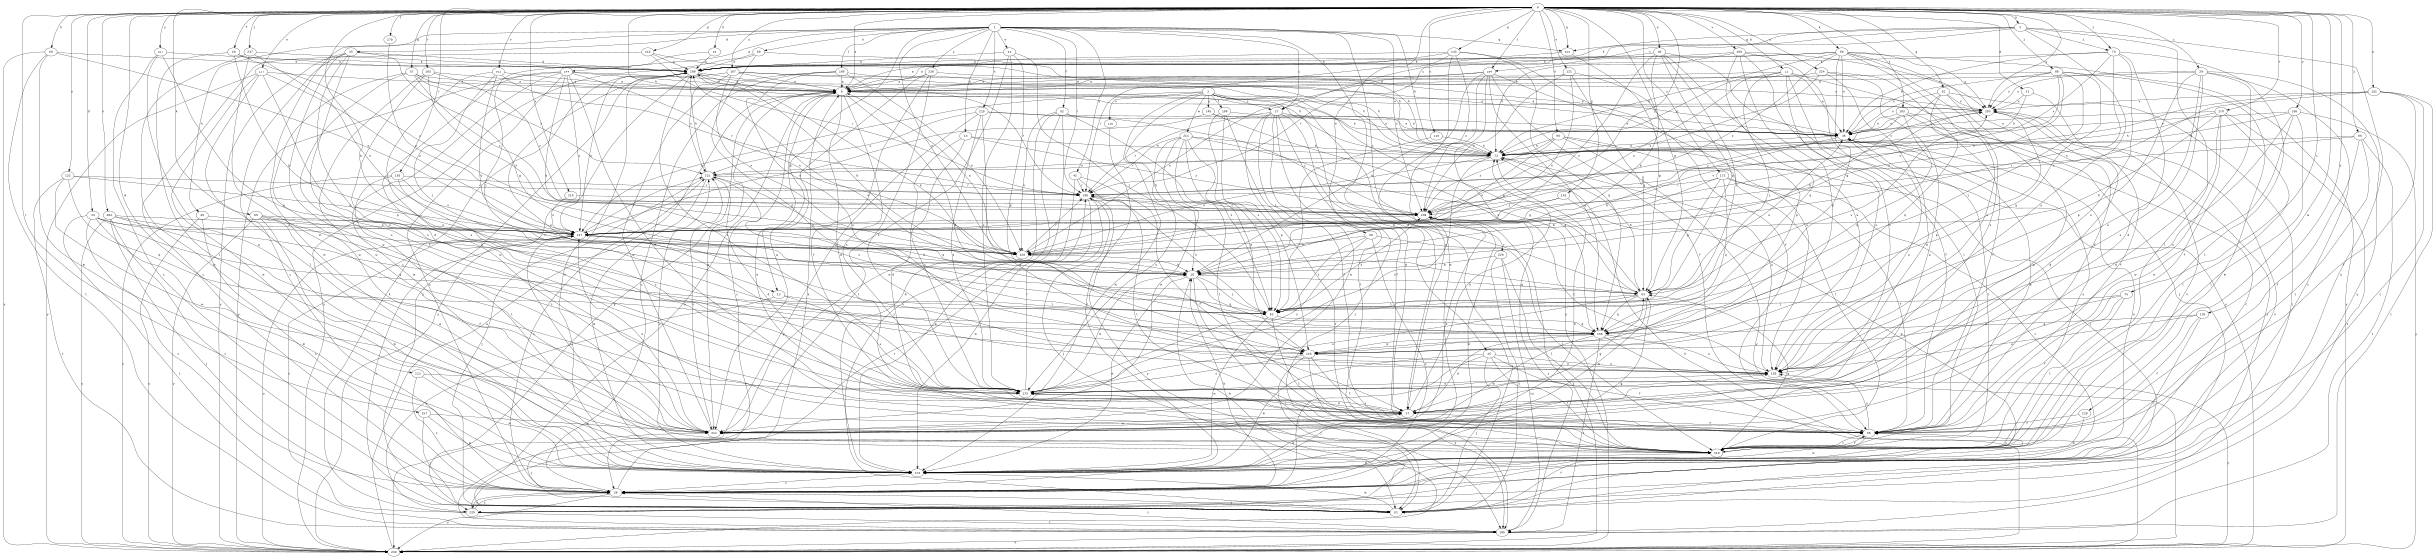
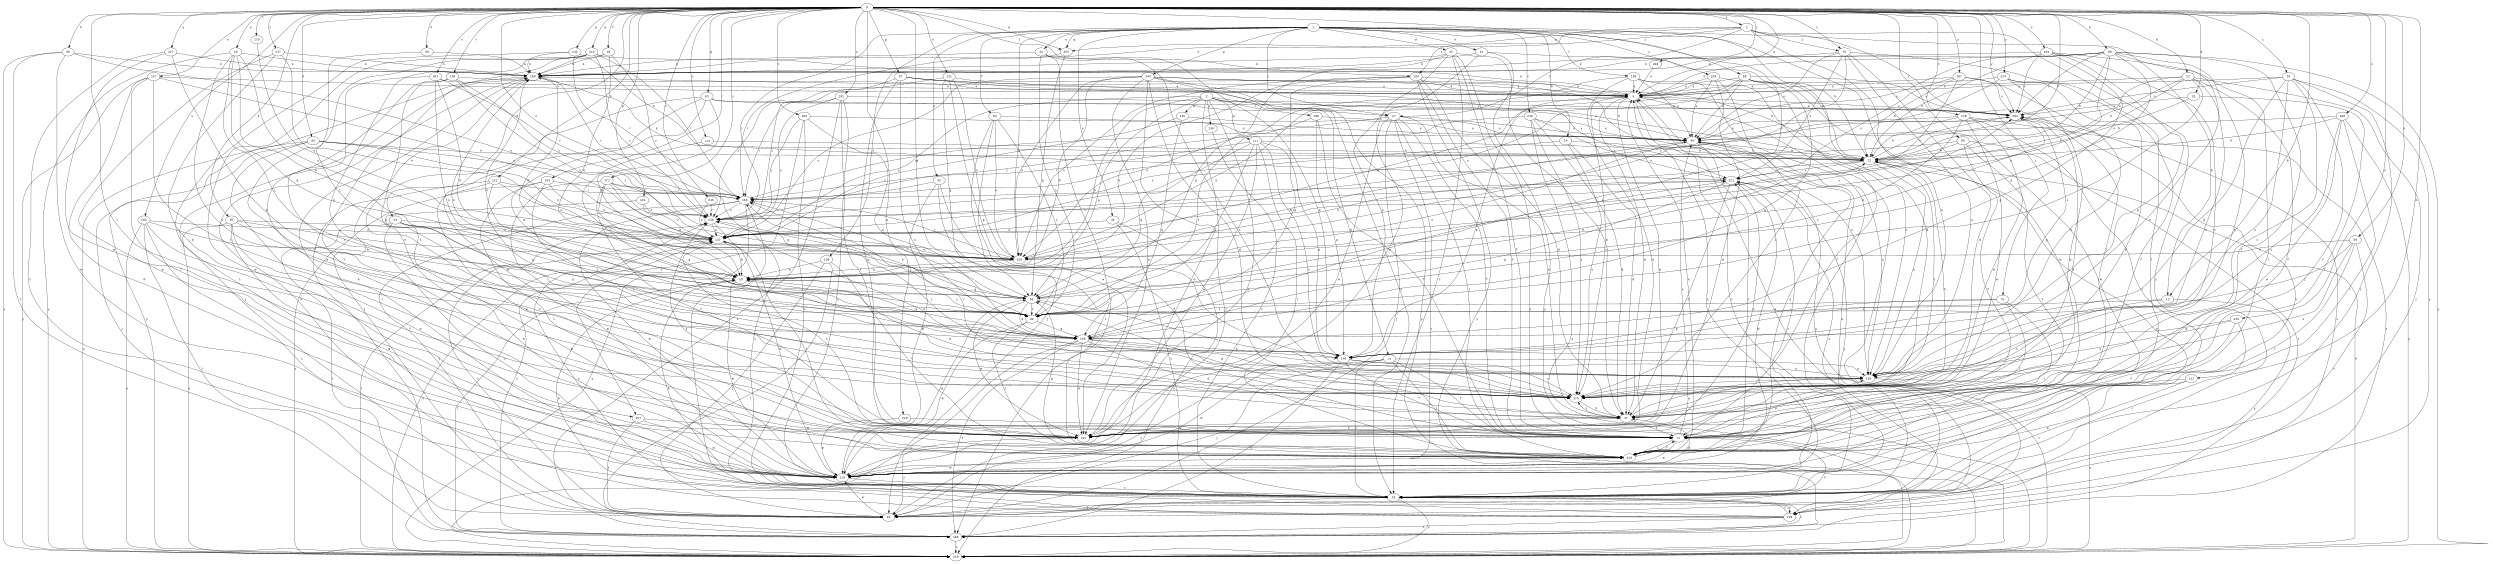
none -> (1655, 64)
(1076, 71) -> none
(598, 117) -> none
(914, 276) -> (613, 336)
(2168, 453) -> (696, 263)
